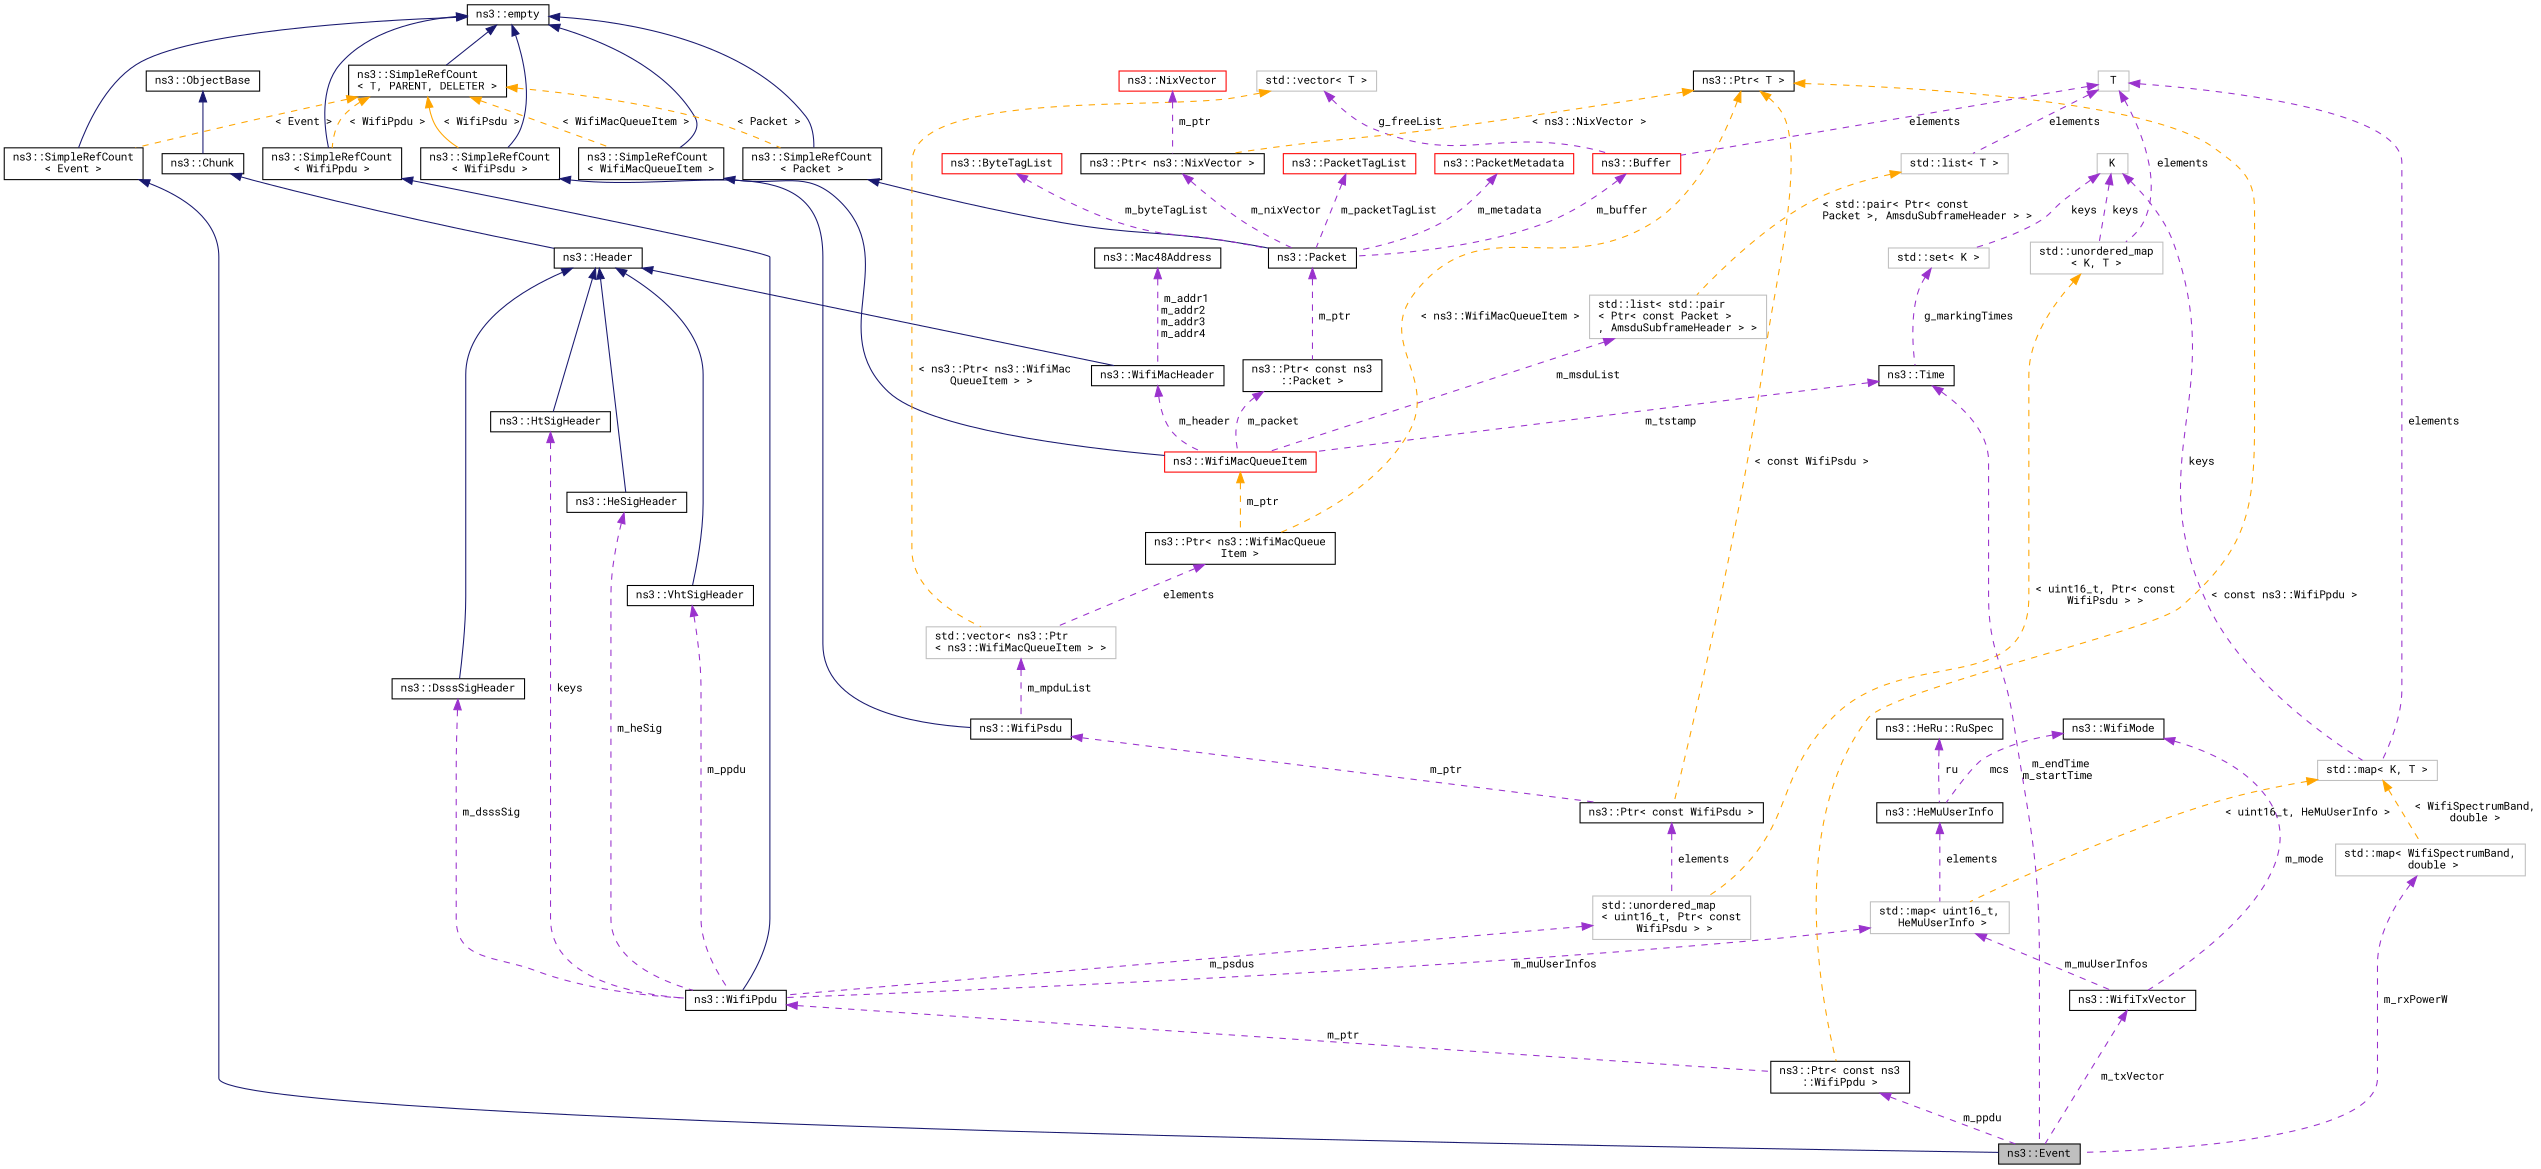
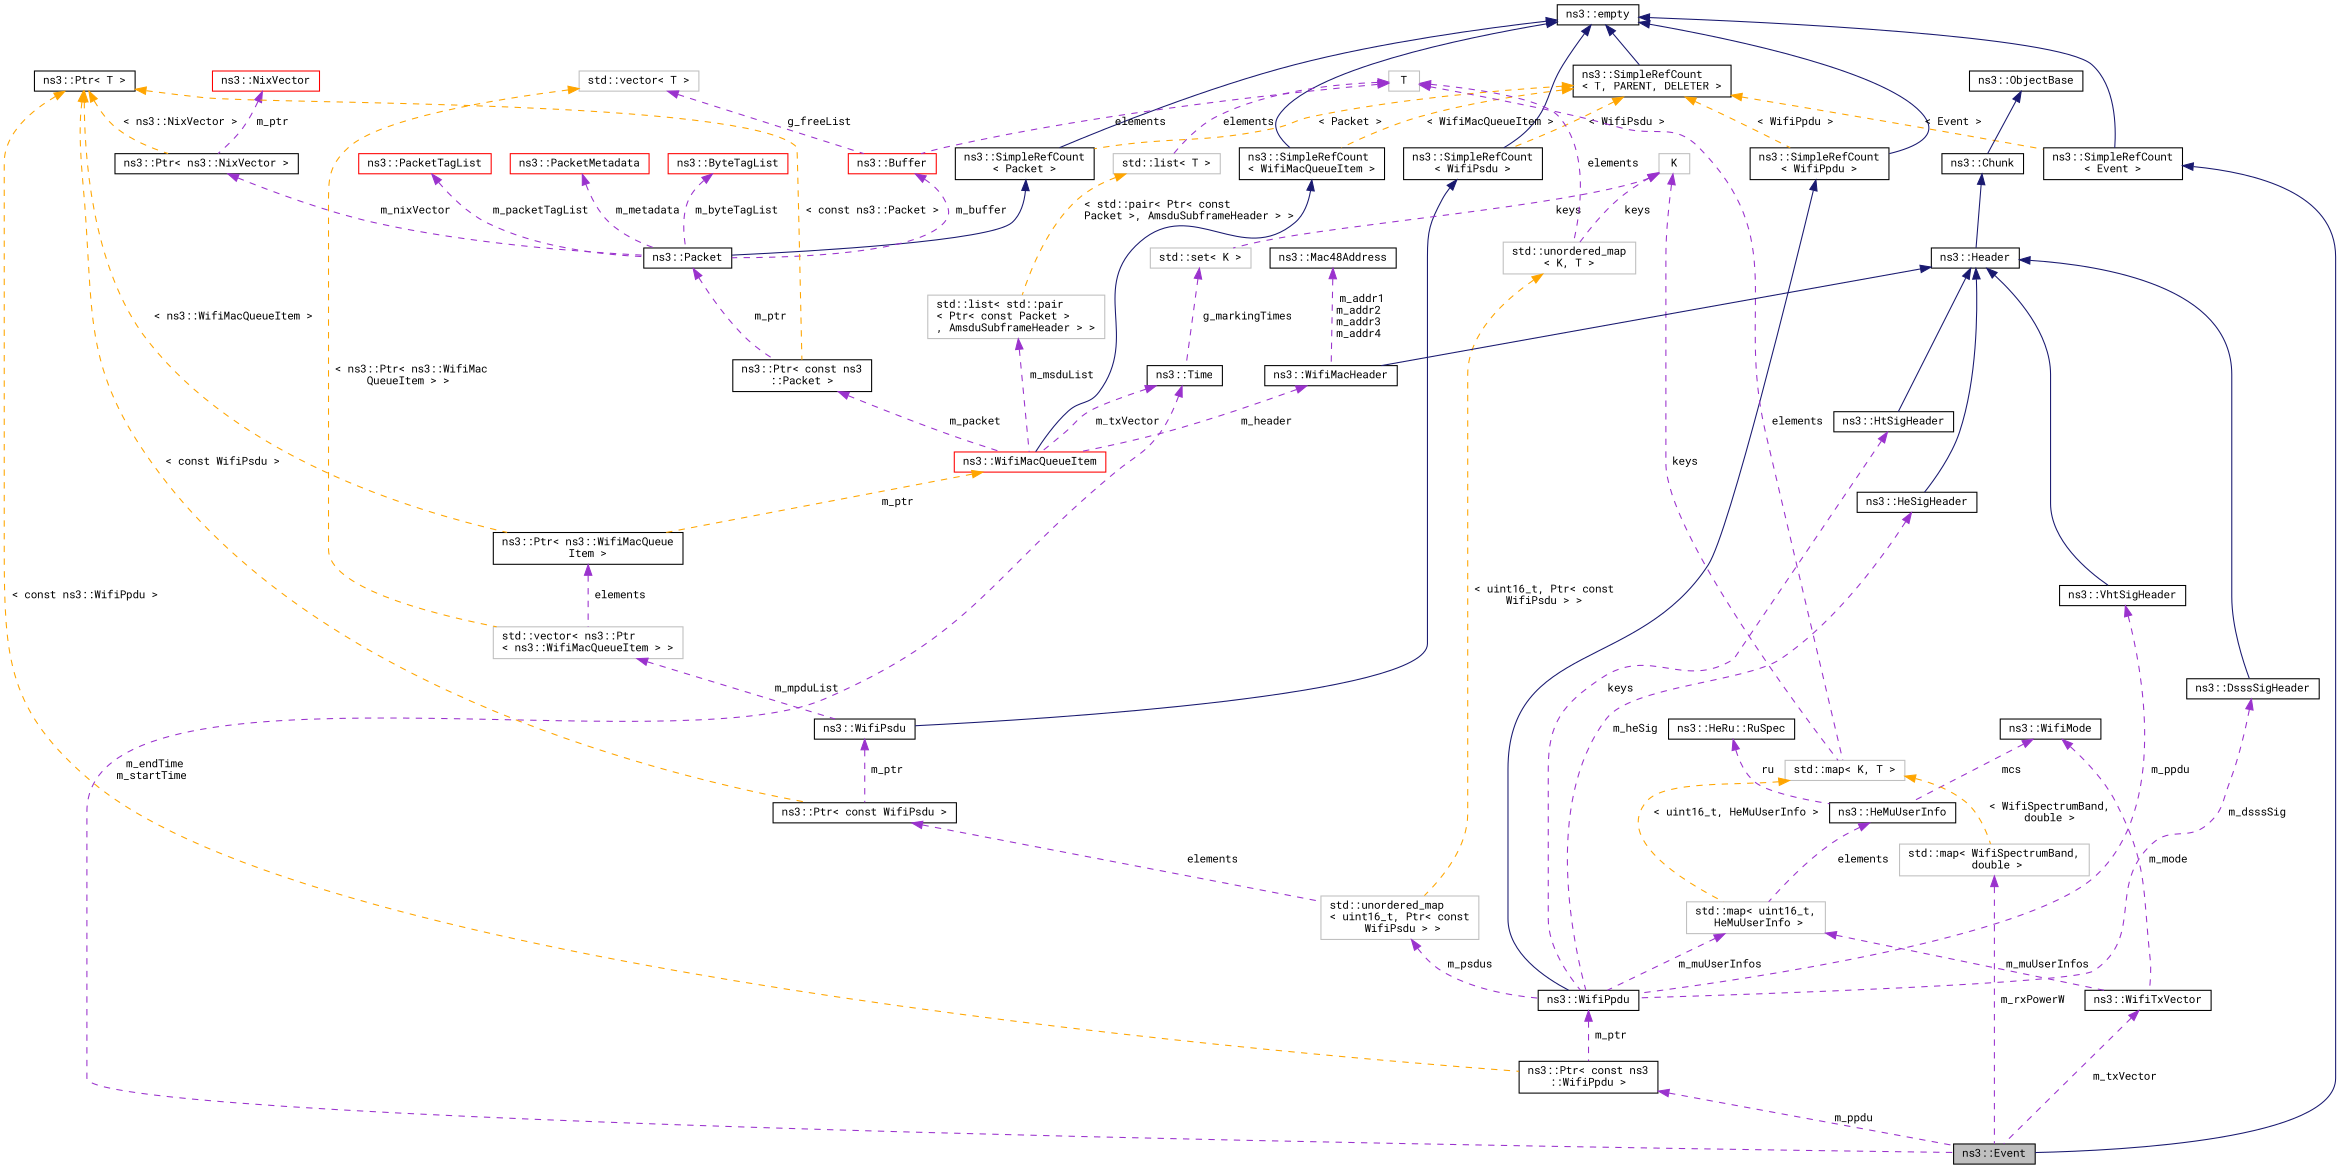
none -> (580, 111)
(439, 131) -> (1559, 128)
(1668, 422) -> (1125, 422)
